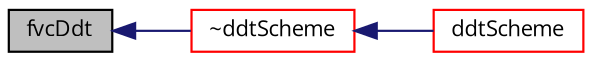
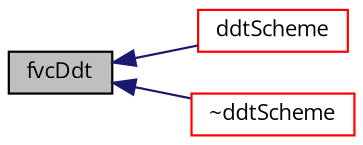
(405, 31) -> (167, 52)
